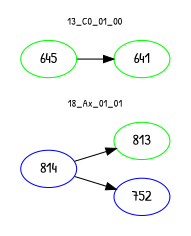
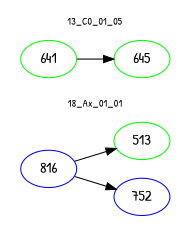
(95, 22) -> (95, 22)
(90, 59) -> (90, 59)
(142, 141) -> (142, 141)
(49, 169) -> (49, 169)
